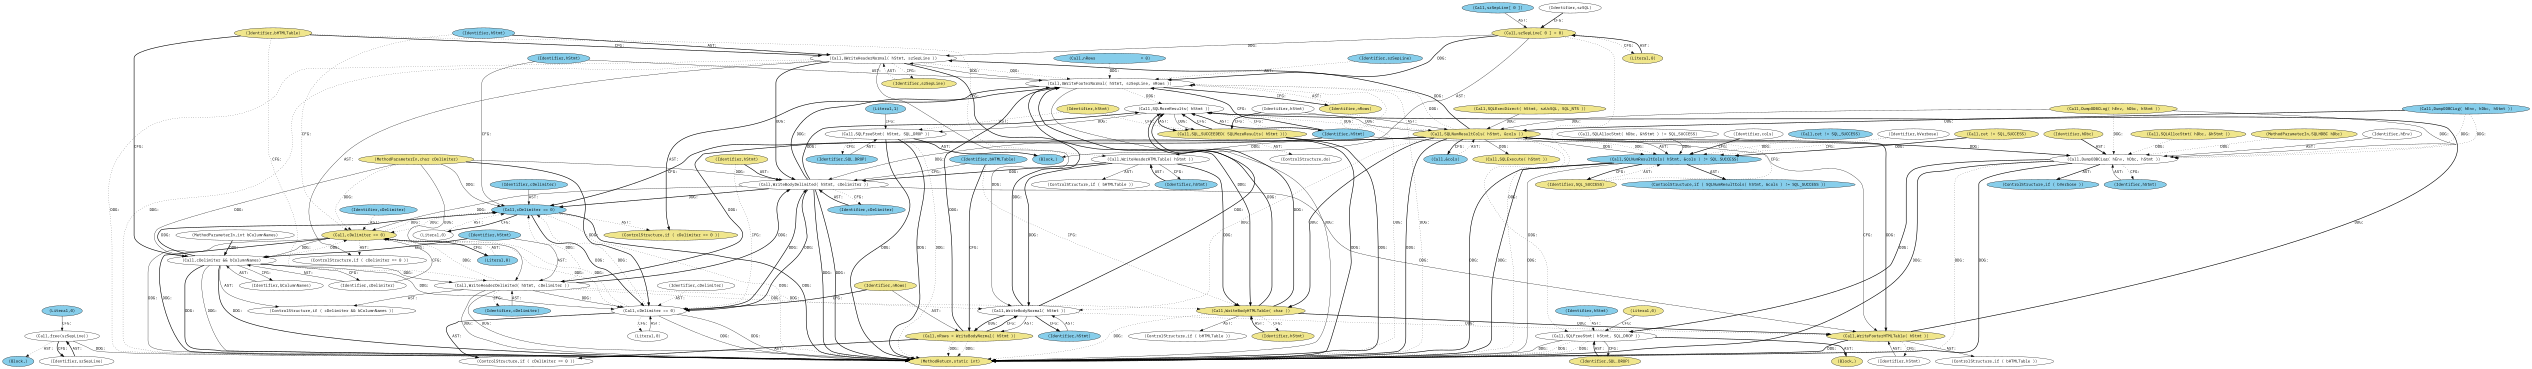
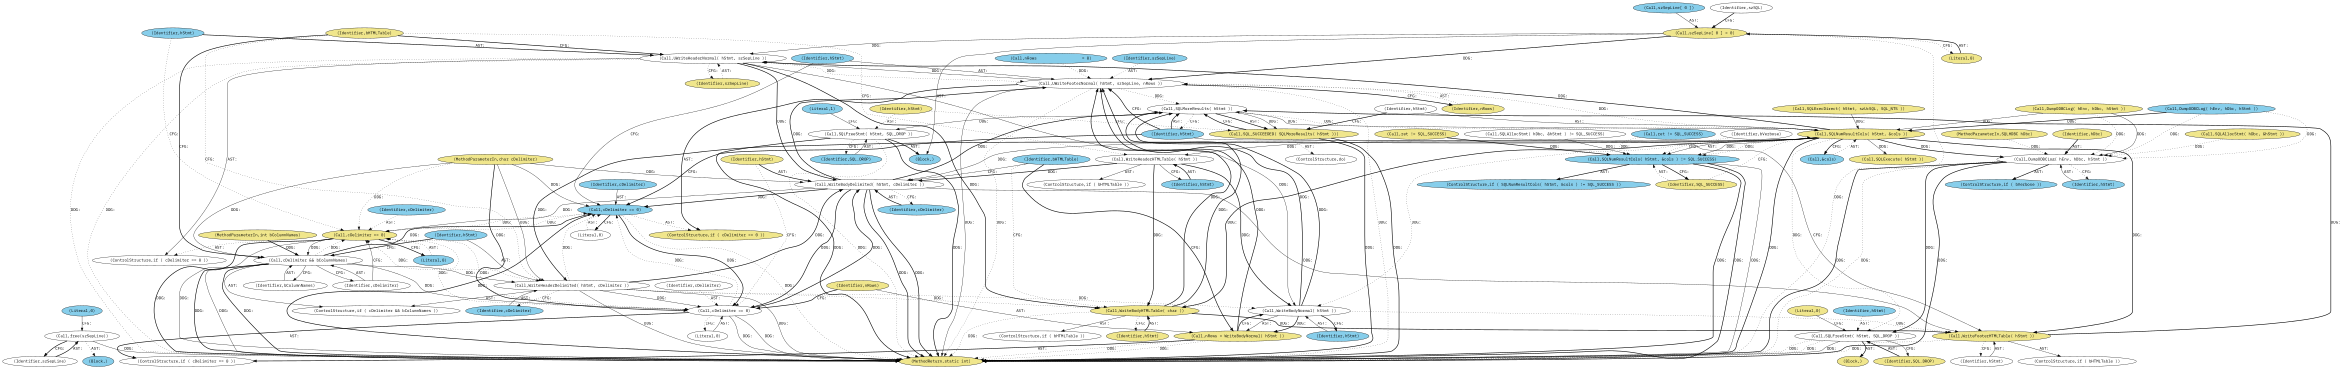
(1754, 134) -> none
(2392, 134) -> none
(235, 235) -> (258, 235)
(1423, 357) -> (1469, 359)
